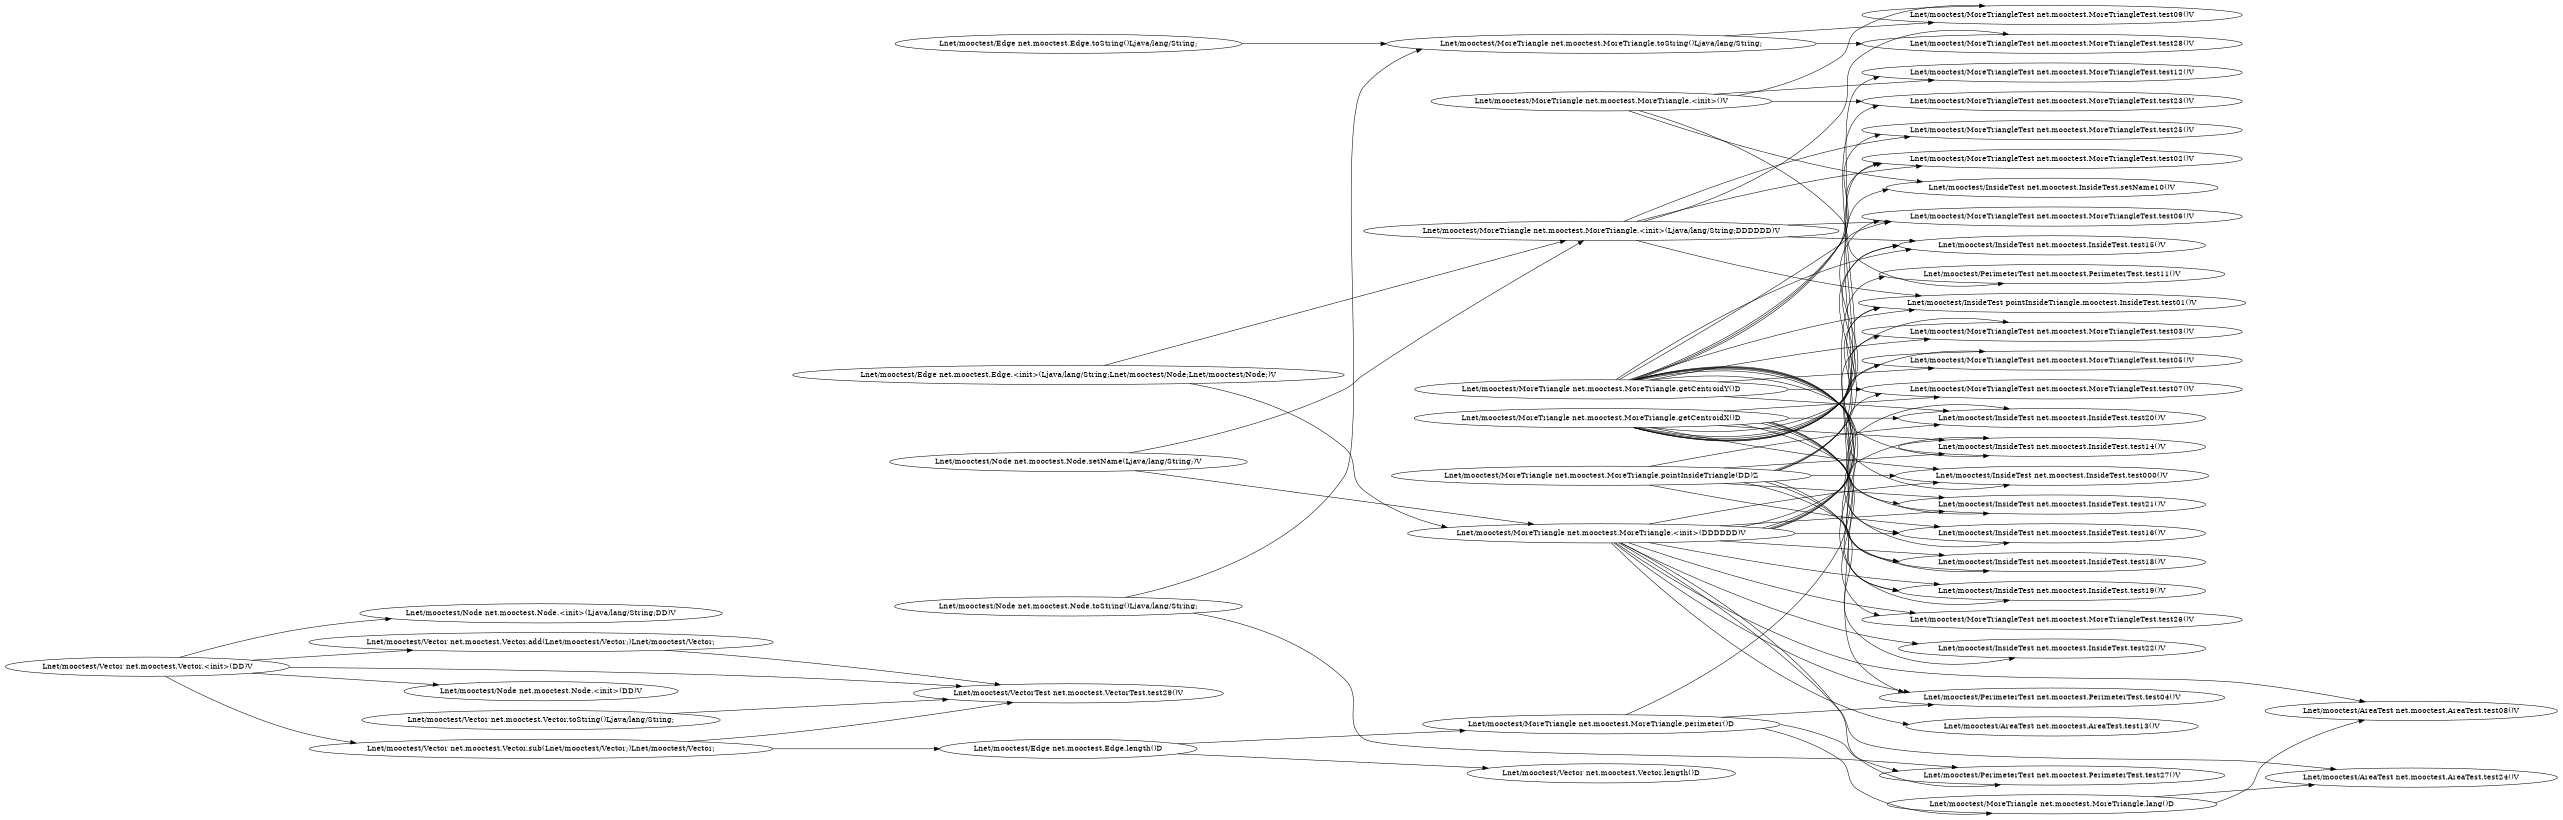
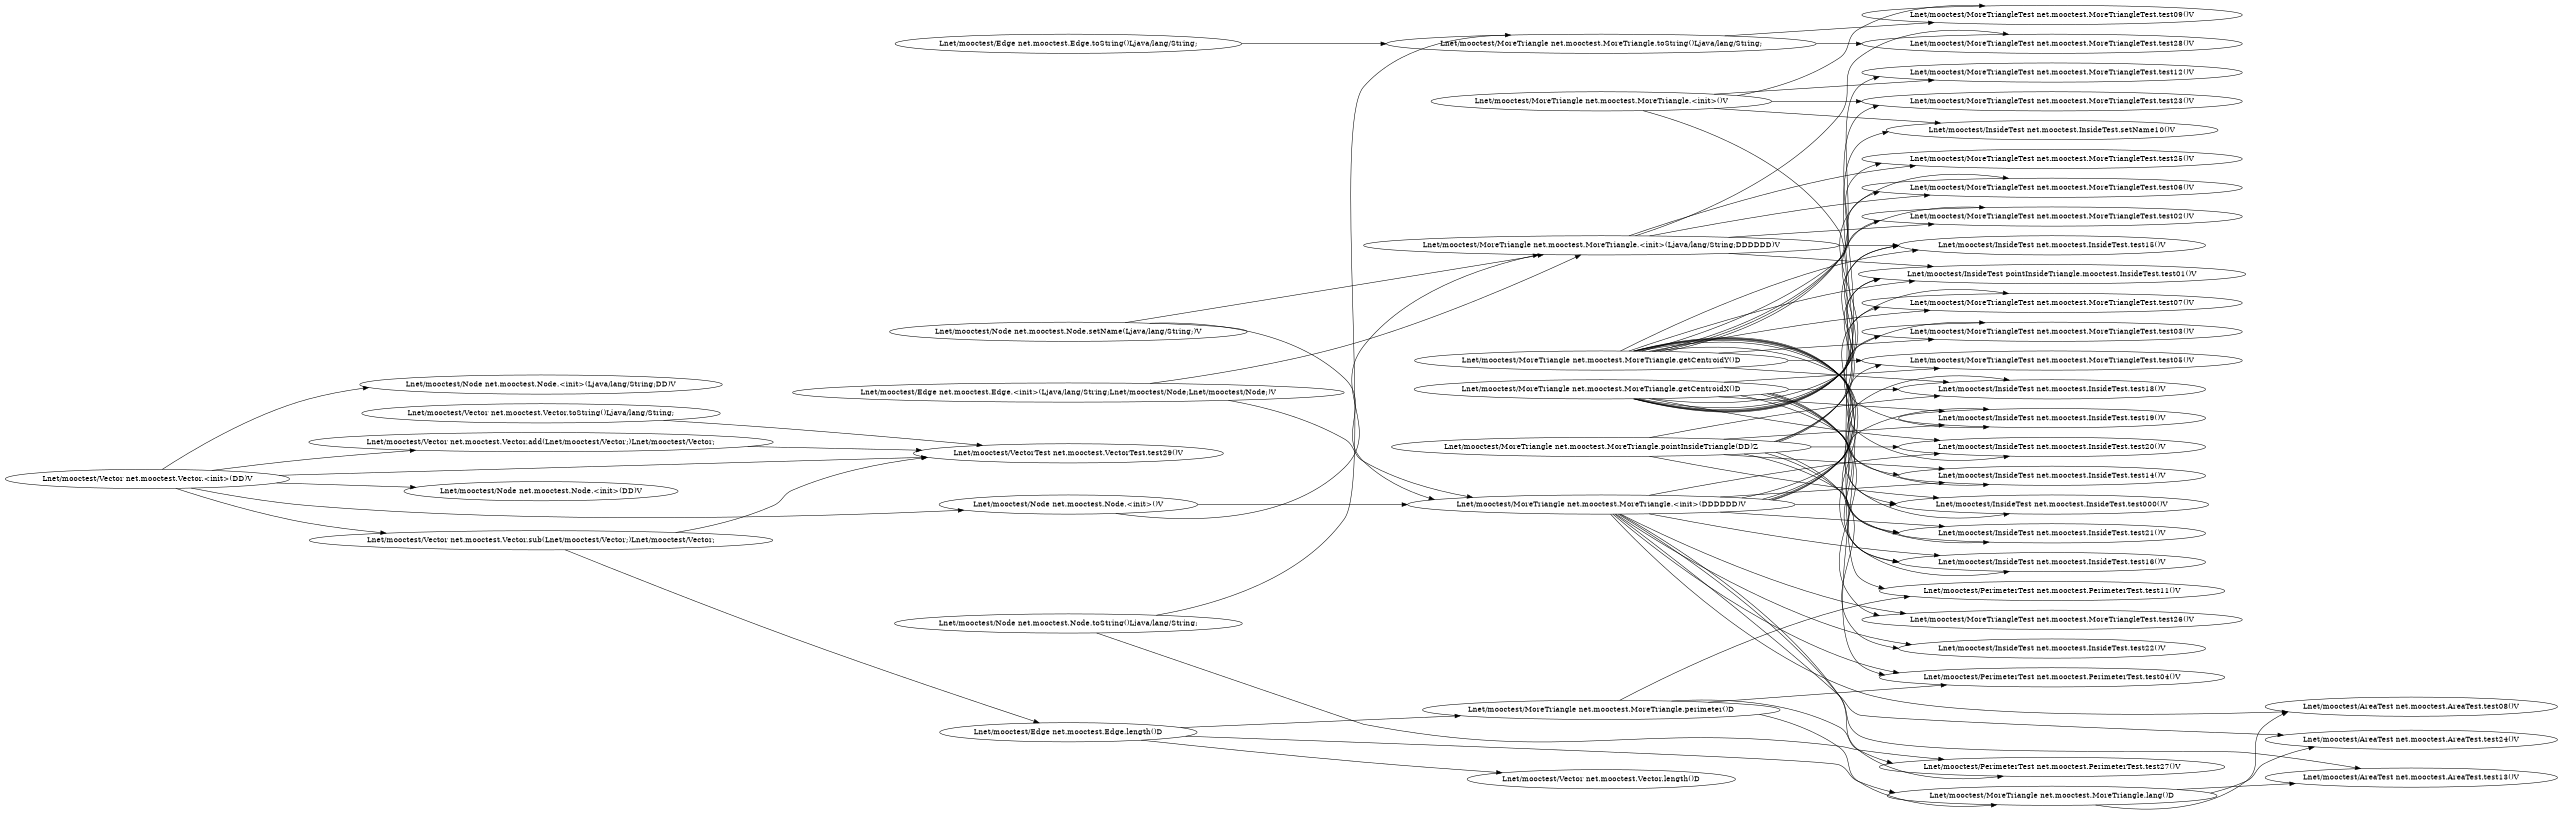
none -> (1068, 505)
none -> (1542, 749)
none -> (2245, 786)
